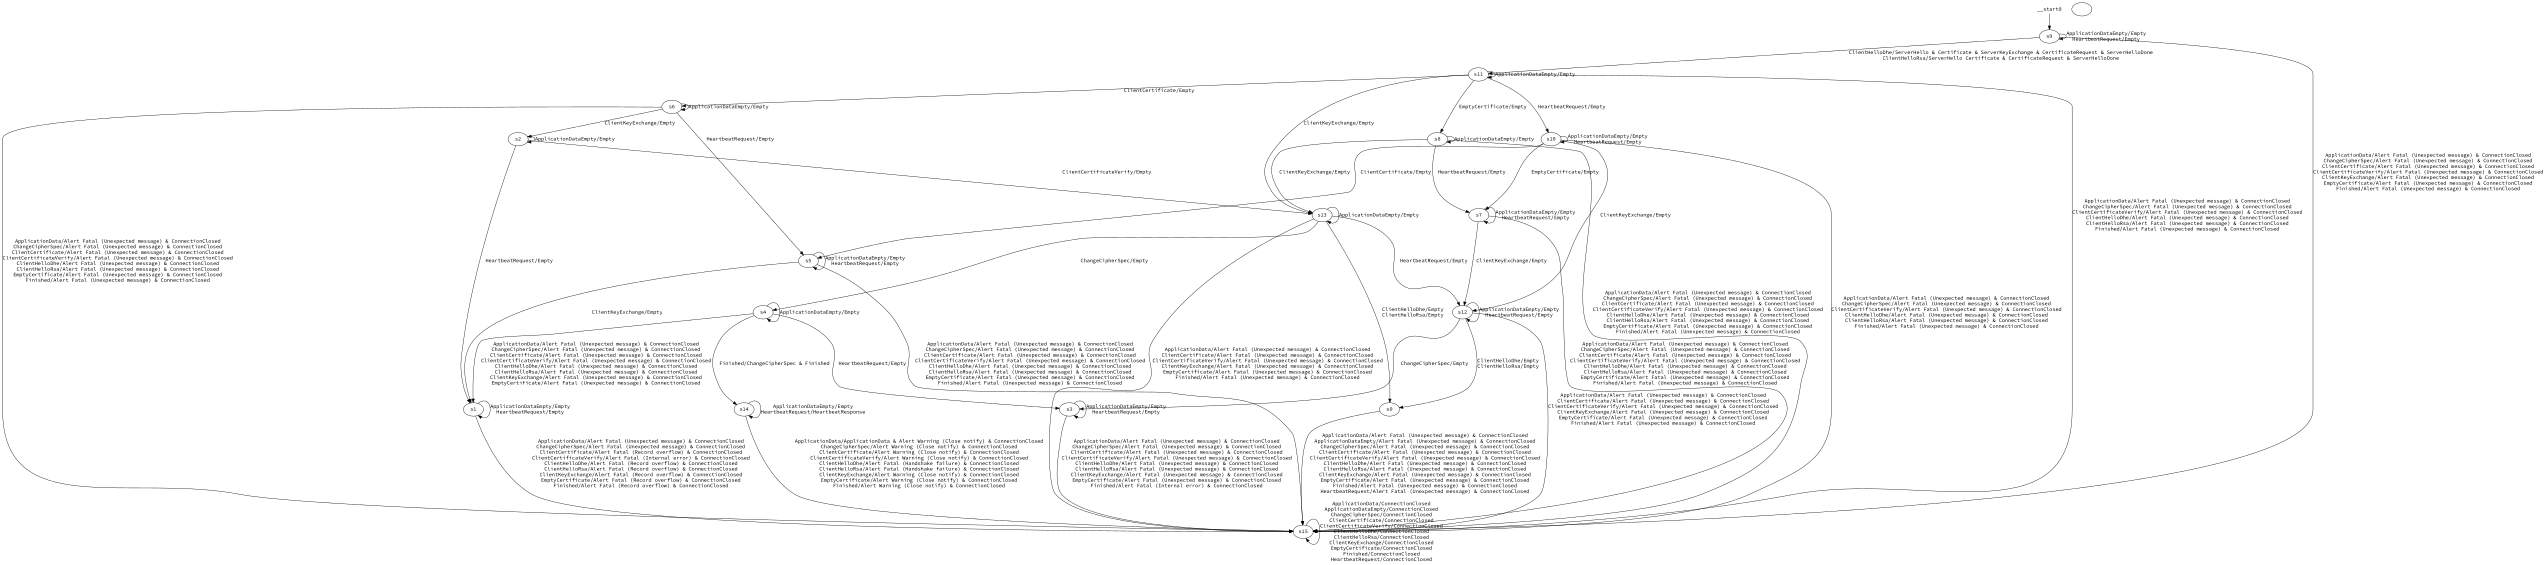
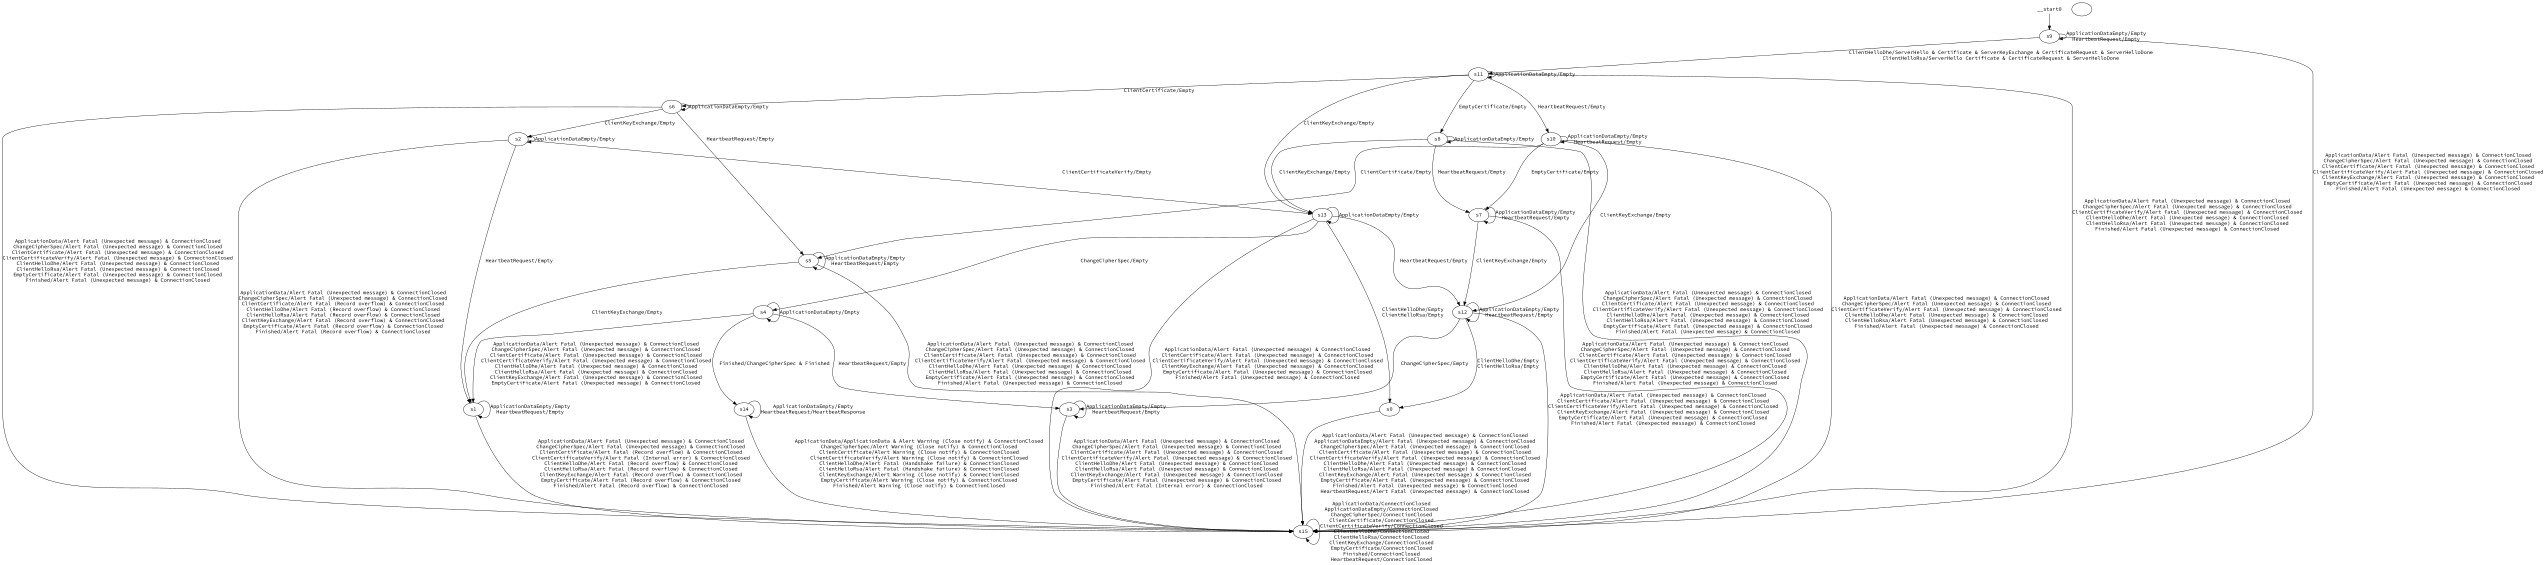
none -> (499, 497)
